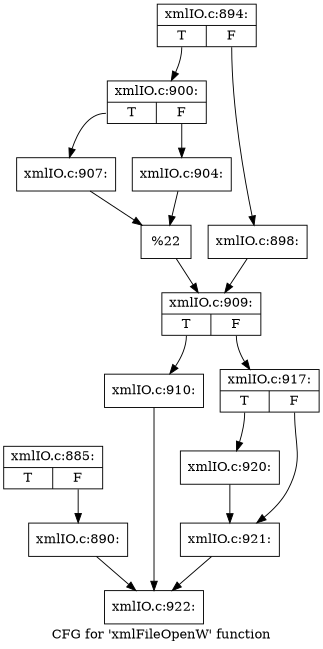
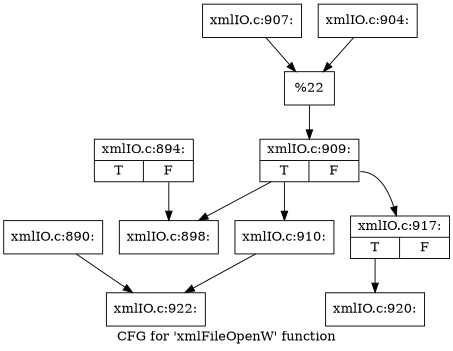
(157, 102) -> none
(239, 272) -> (239, 199)
(53, 468) -> none
(230, 540) -> none
